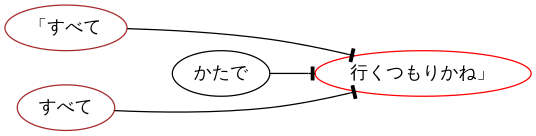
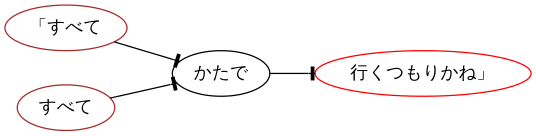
(238, 36) -> (144, 51)
(233, 111) -> (140, 91)
